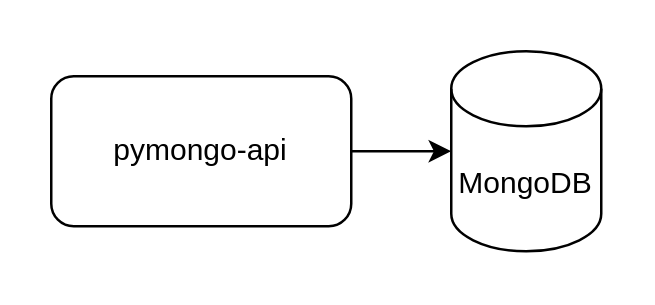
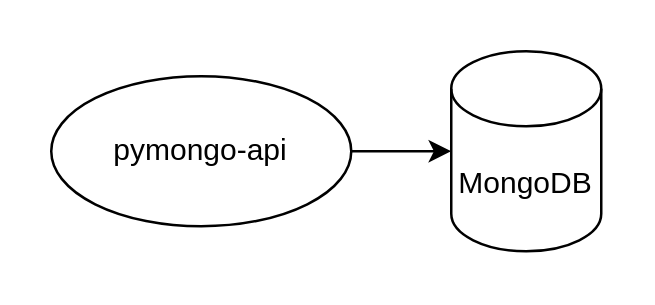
(201, 151) -> (201, 151)
